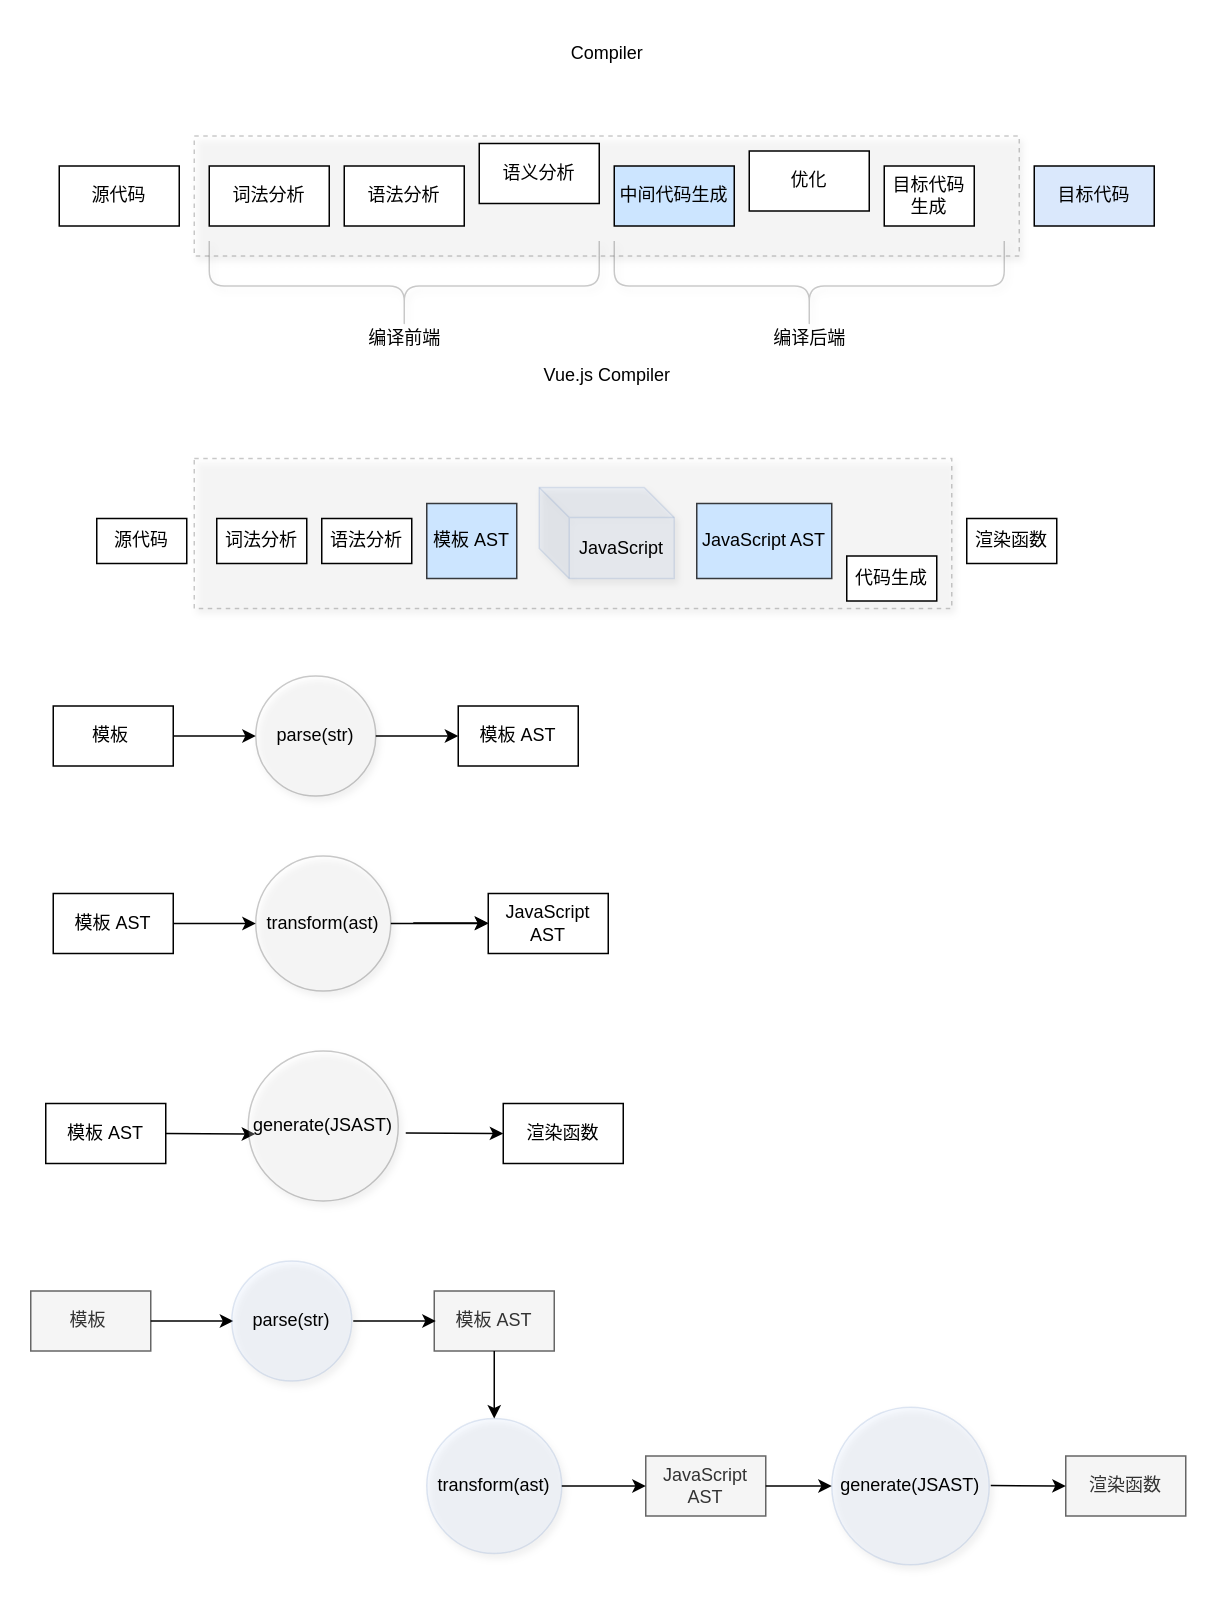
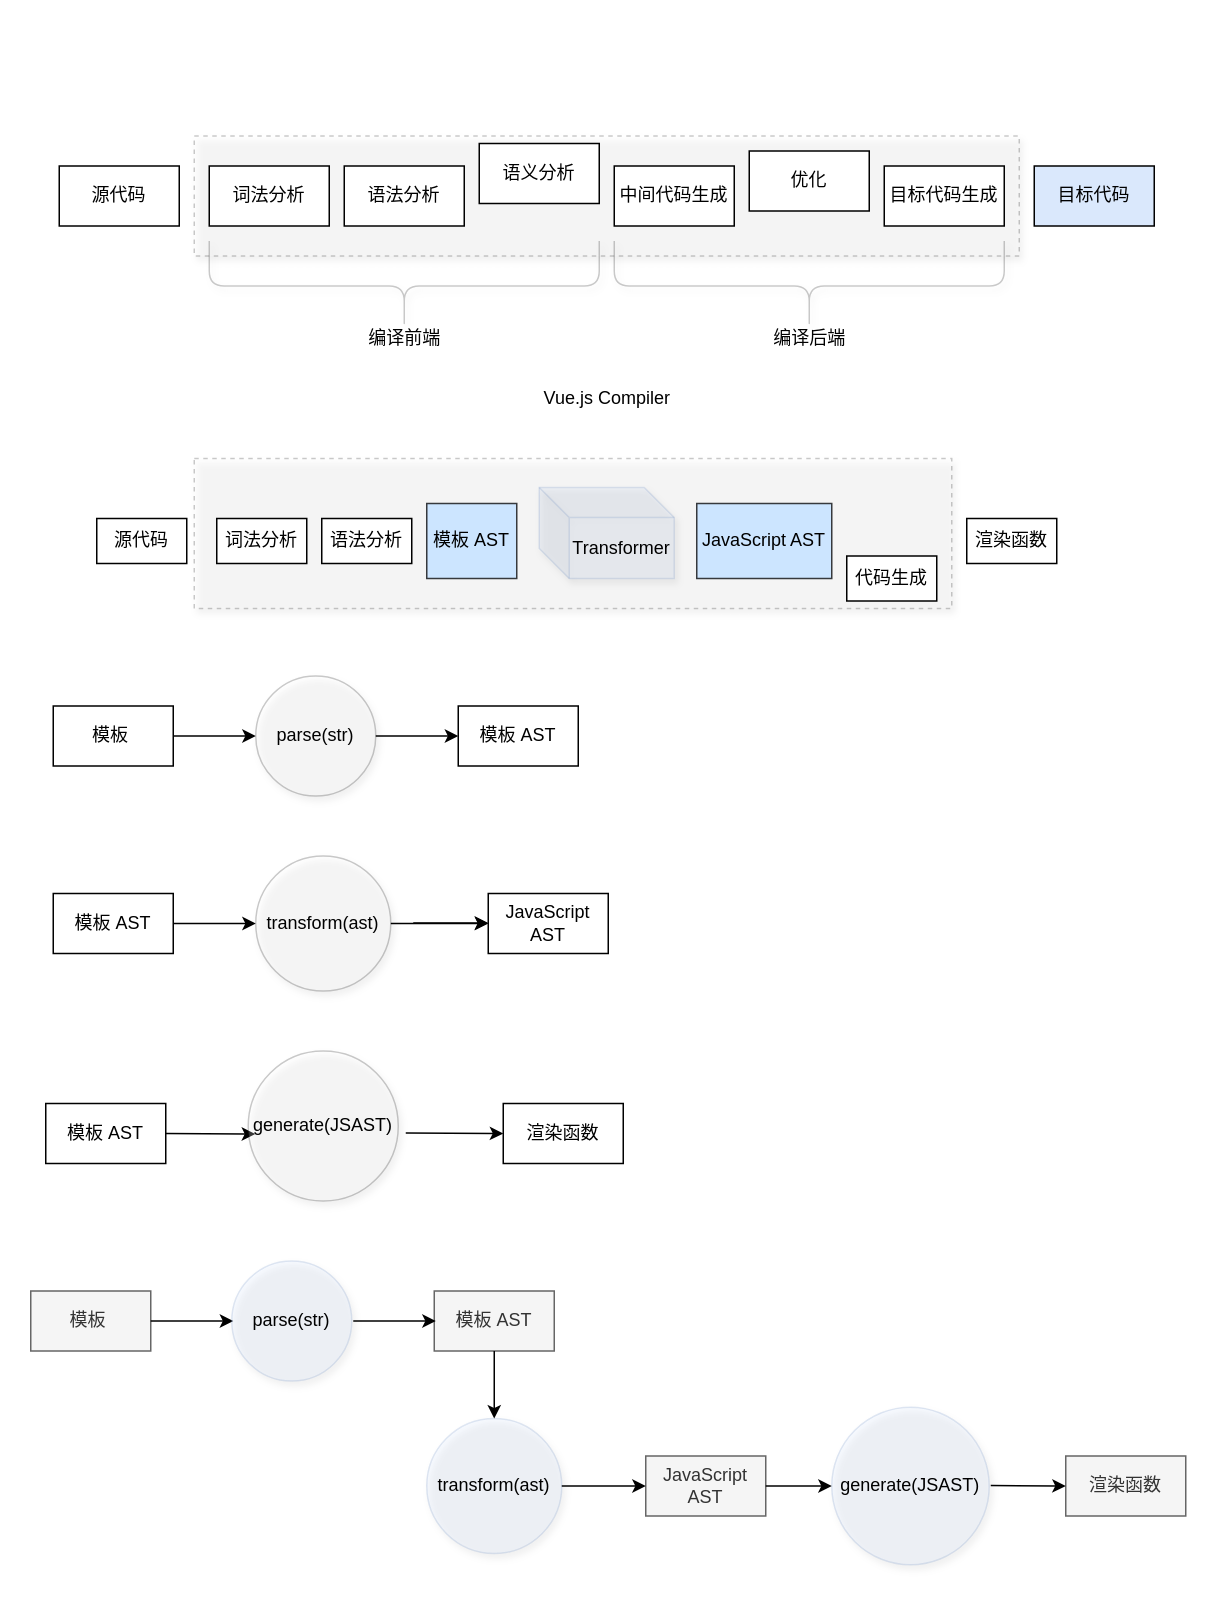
(607, 53) -> none
(674, 196) -> (674, 196)
(929, 196) -> (944, 196)
(607, 376) -> (607, 398)
(622, 548) -> (622, 548)
